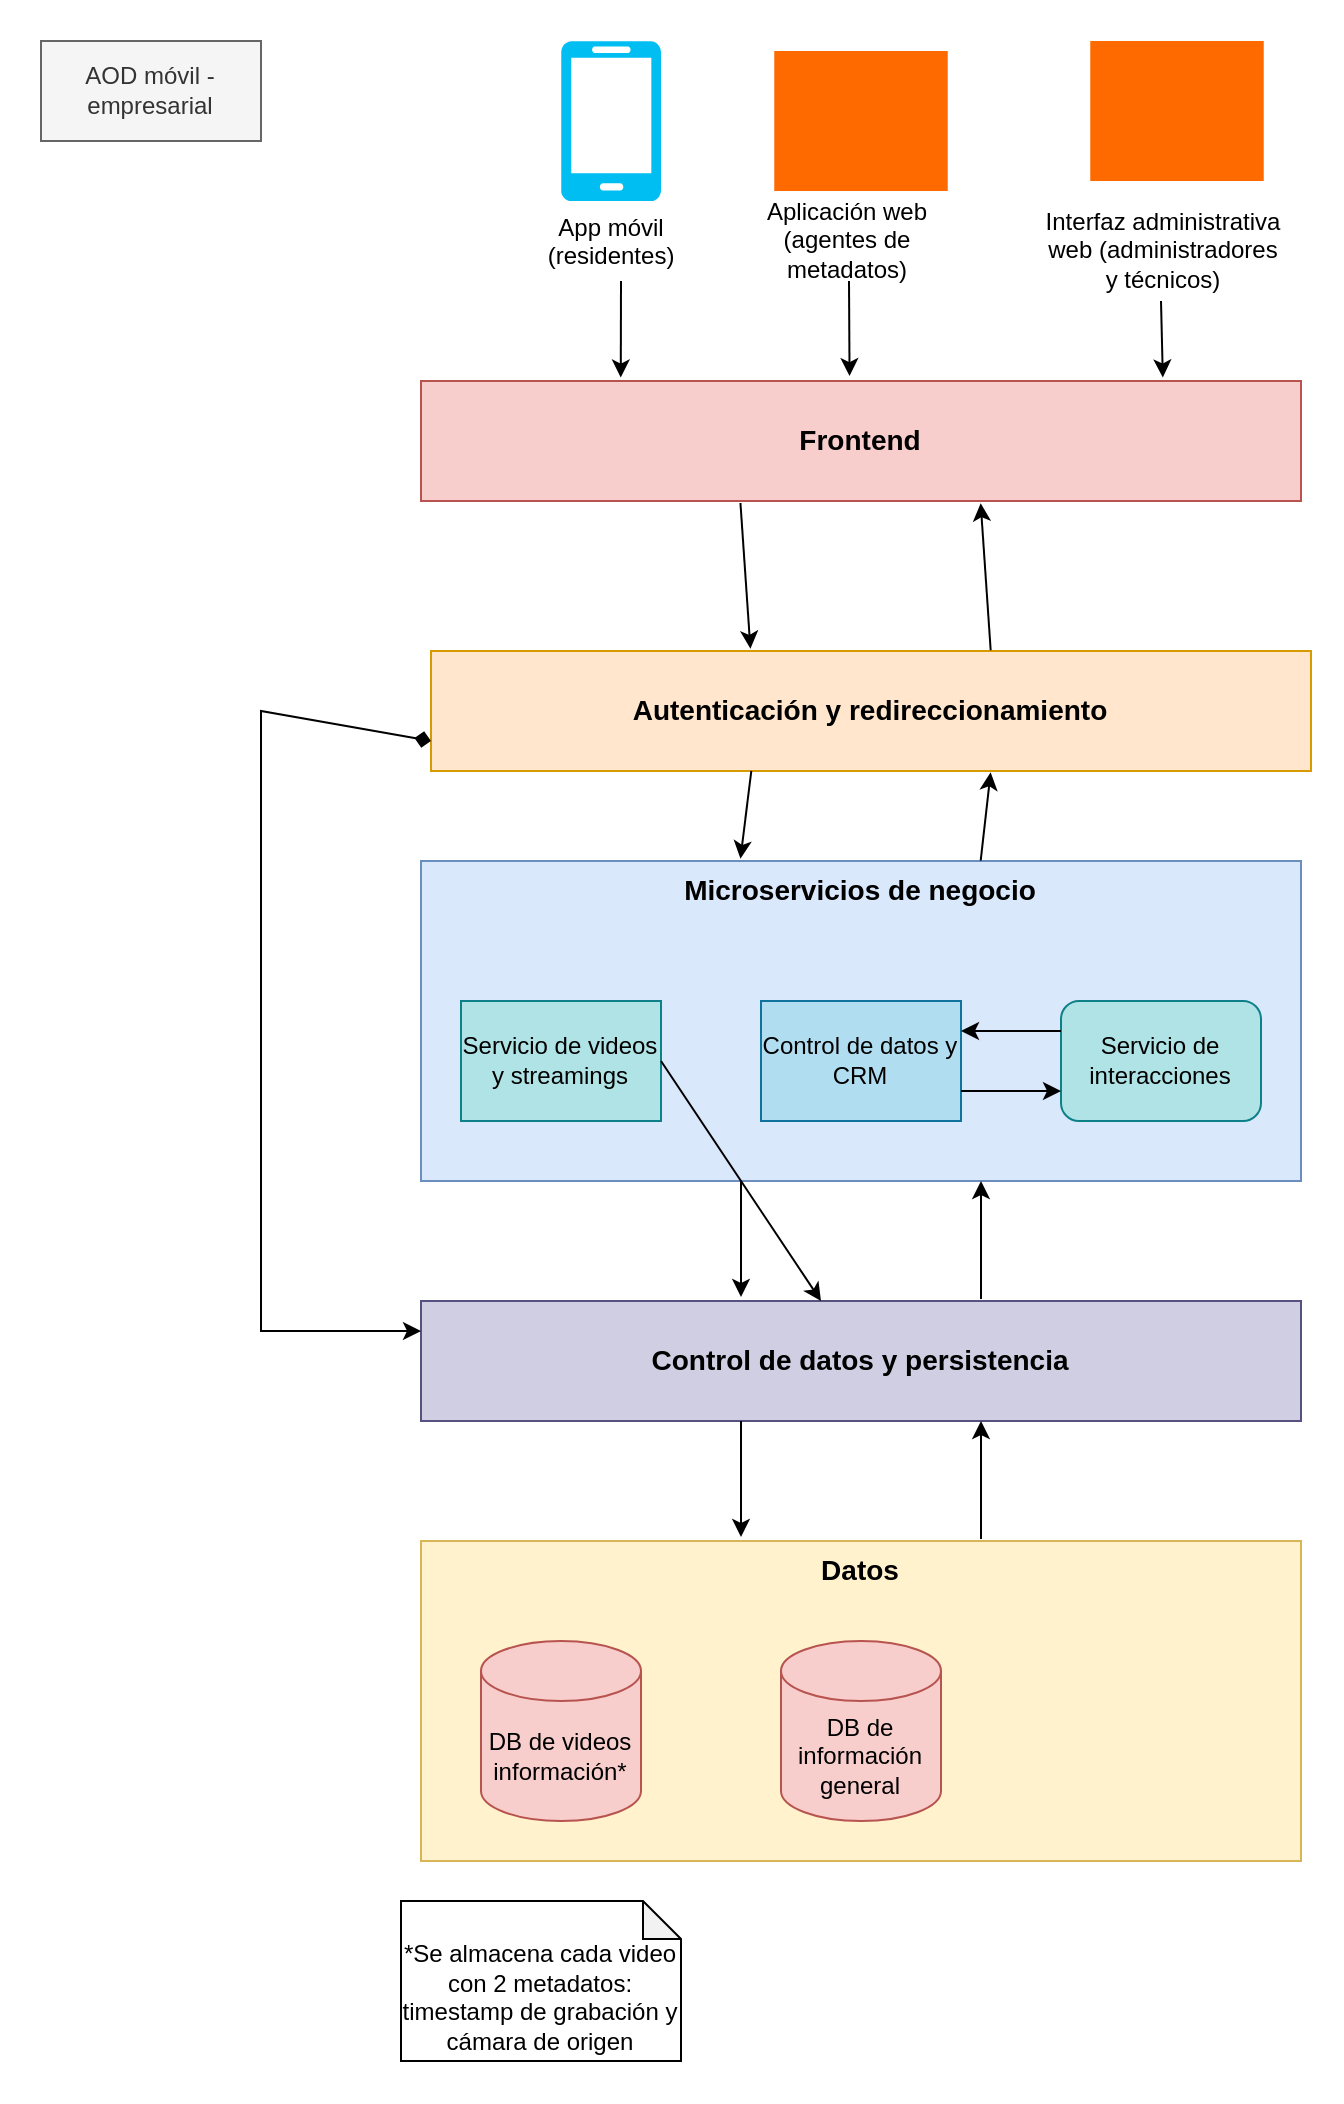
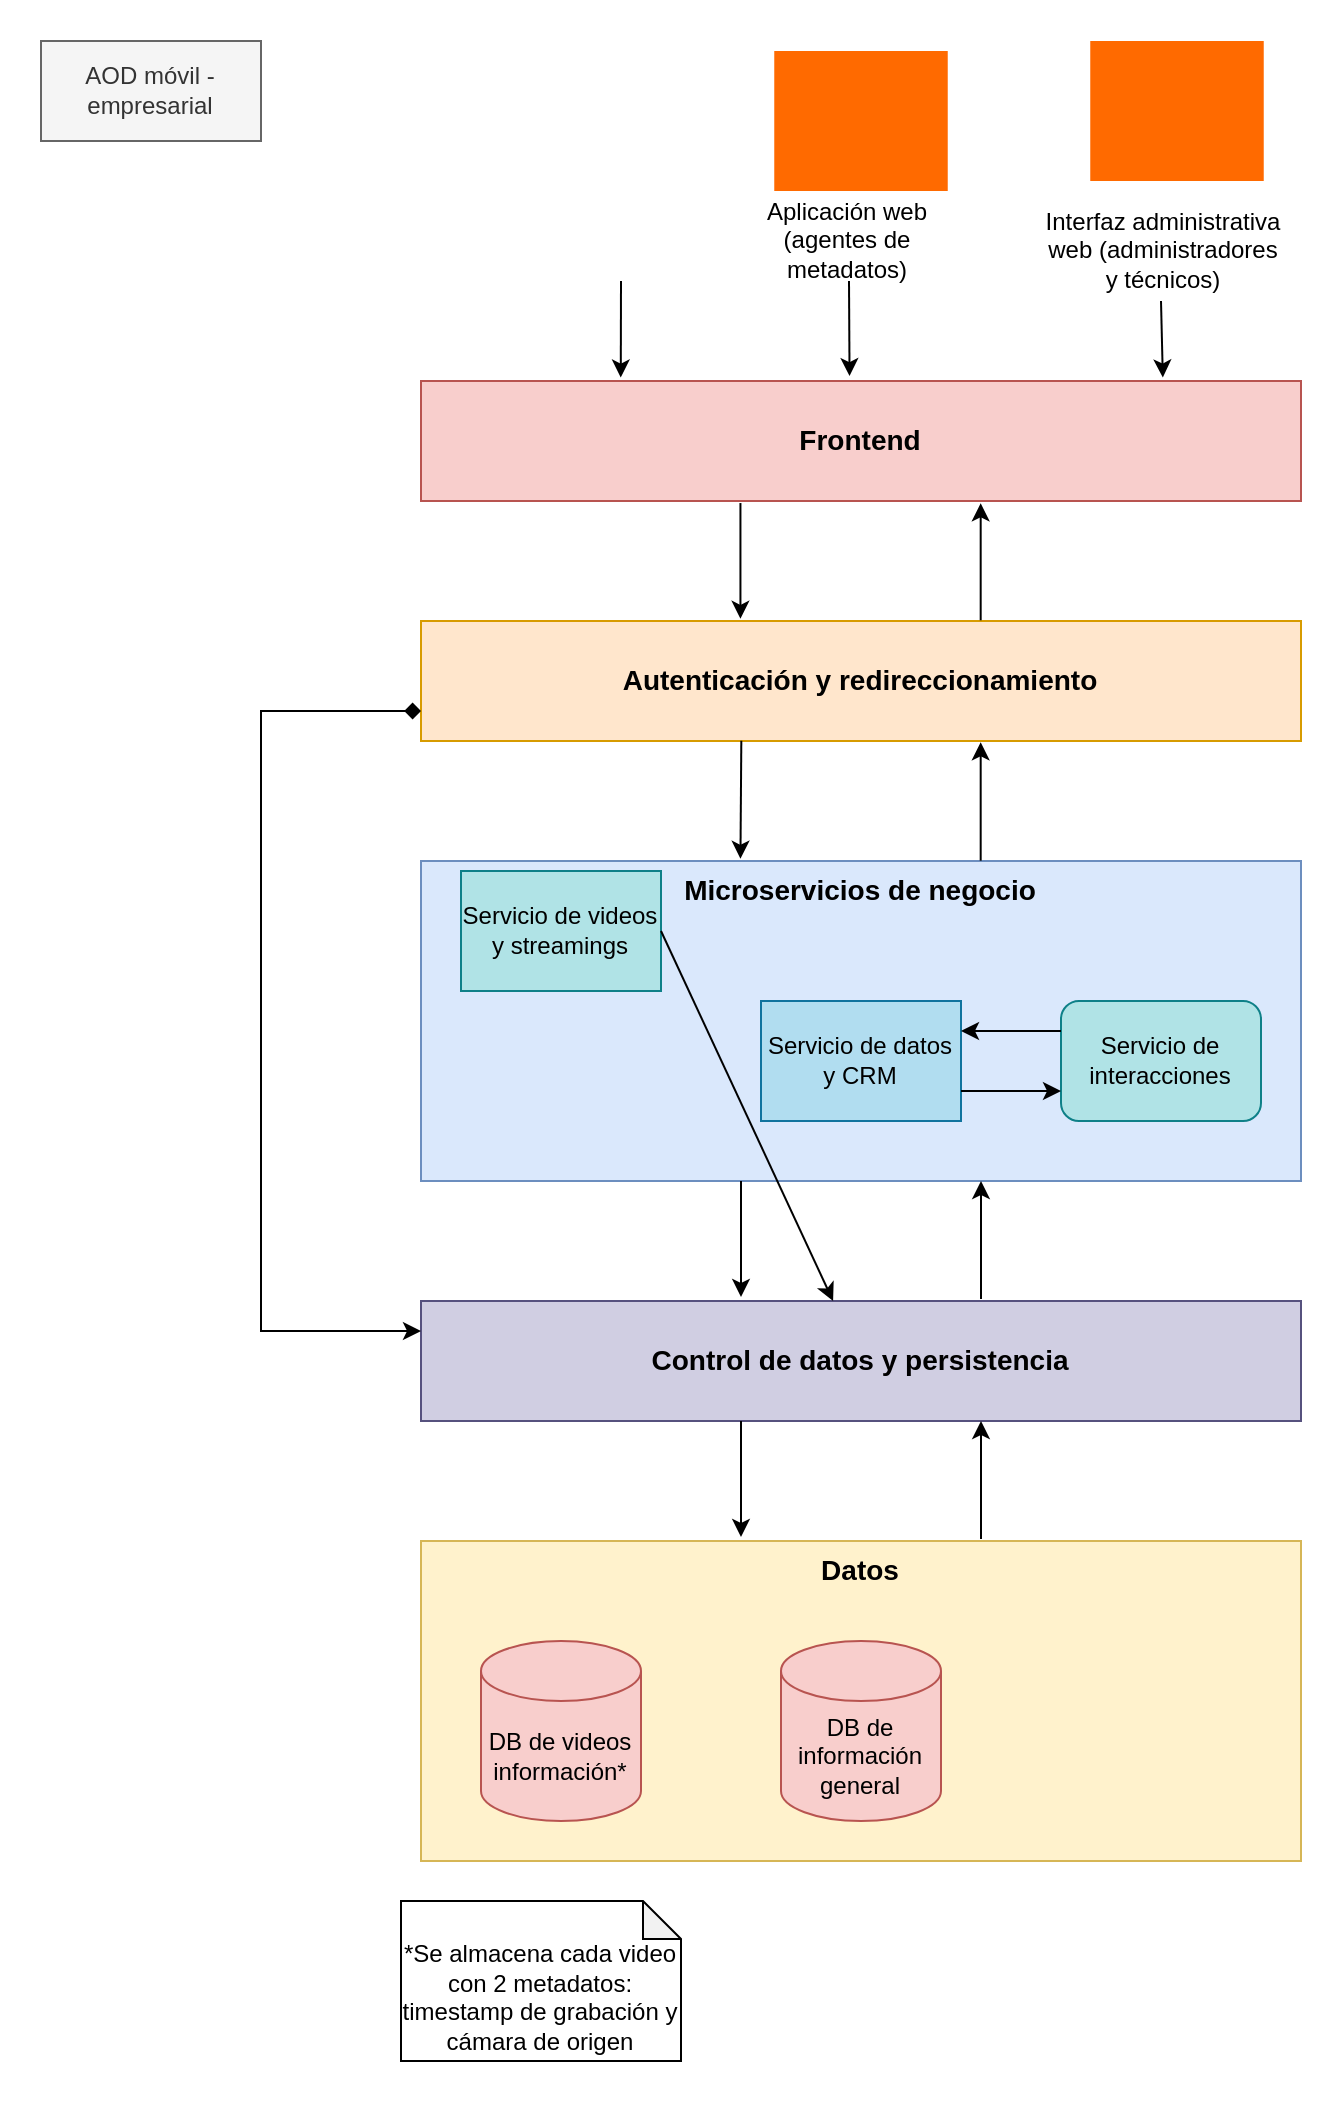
(611, 121) -> none
(871, 711) -> (861, 681)
(561, 1061) -> (561, 931)
(861, 1061) -> (861, 1061)
